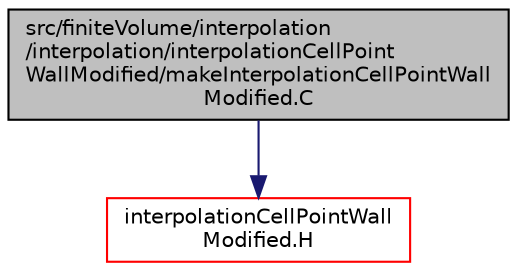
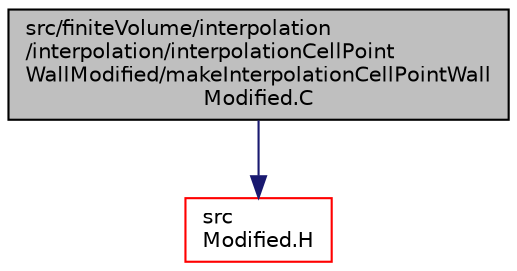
(259, 230) -> (259, 230)
